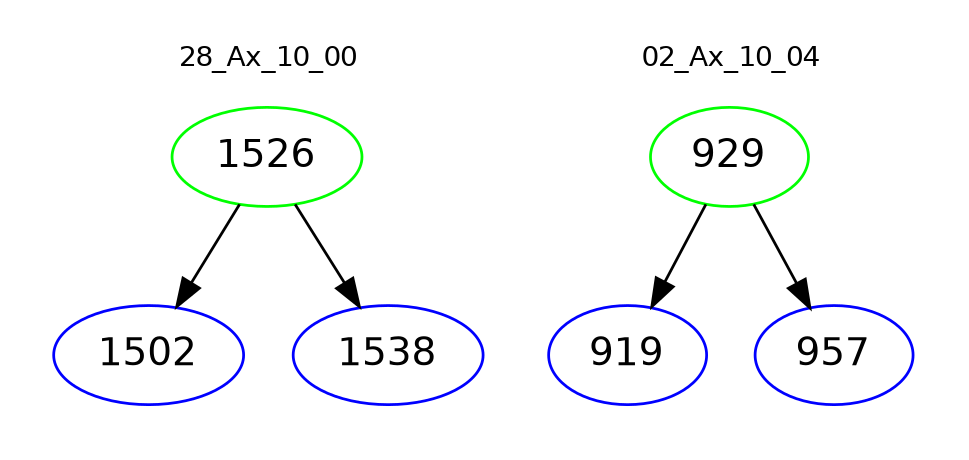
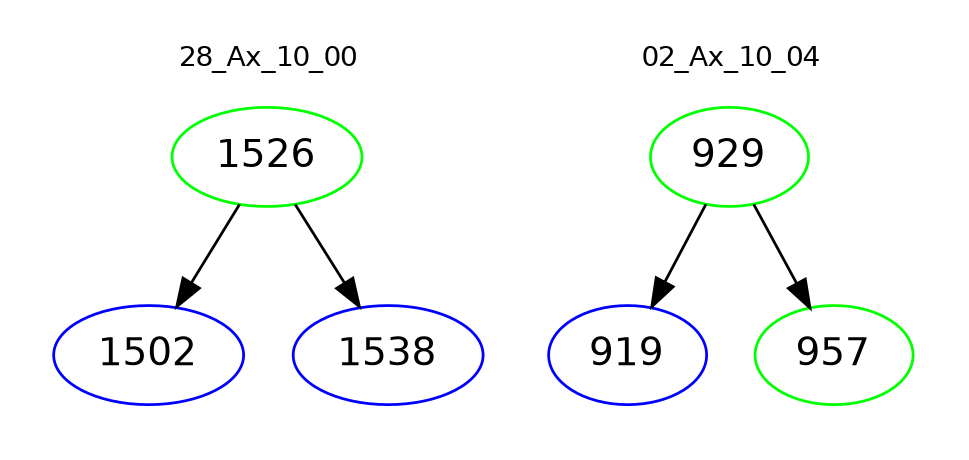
(834, 355) -> (834, 355)
